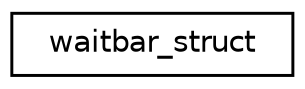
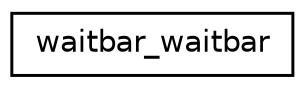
(152, 44) -> (152, 44)
